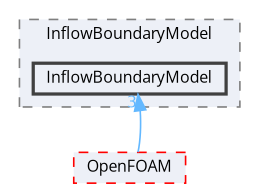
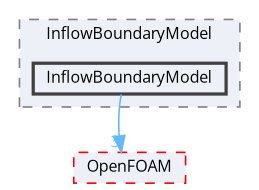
(140, 132) -> (119, 117)
